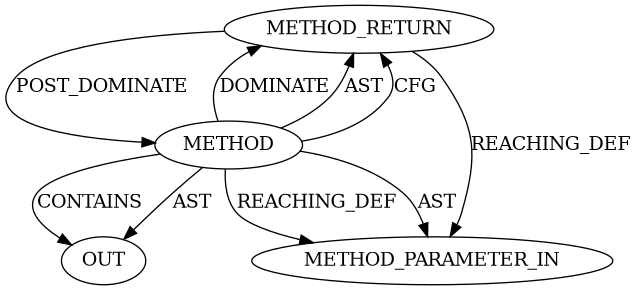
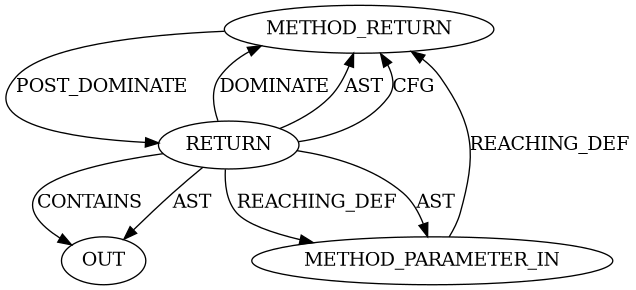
(468, 129) -> (469, 143)
(229, 145) -> (229, 145)
